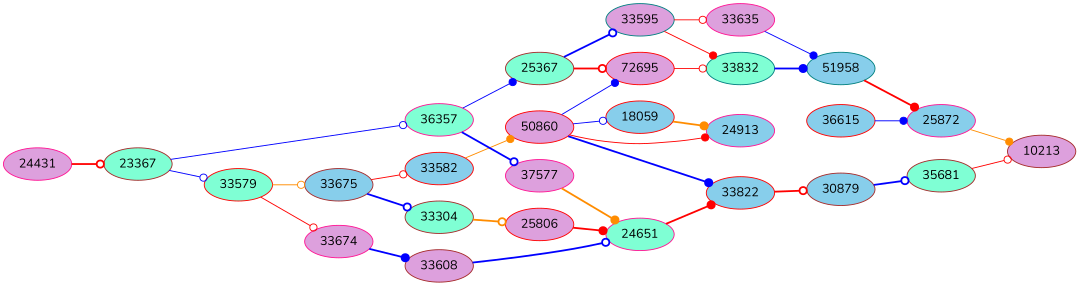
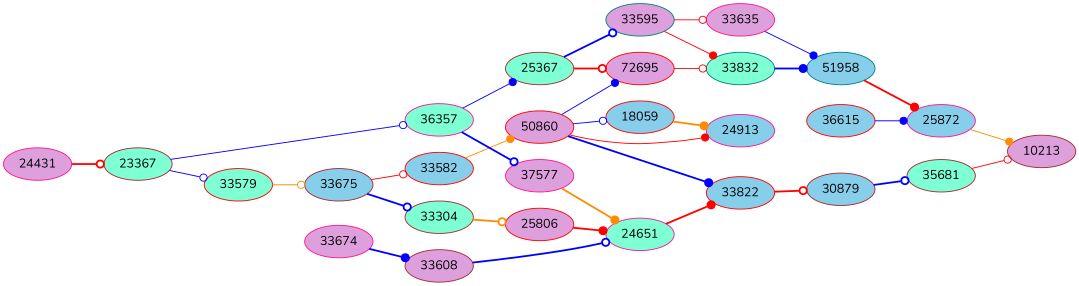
(285, 211) -> none
